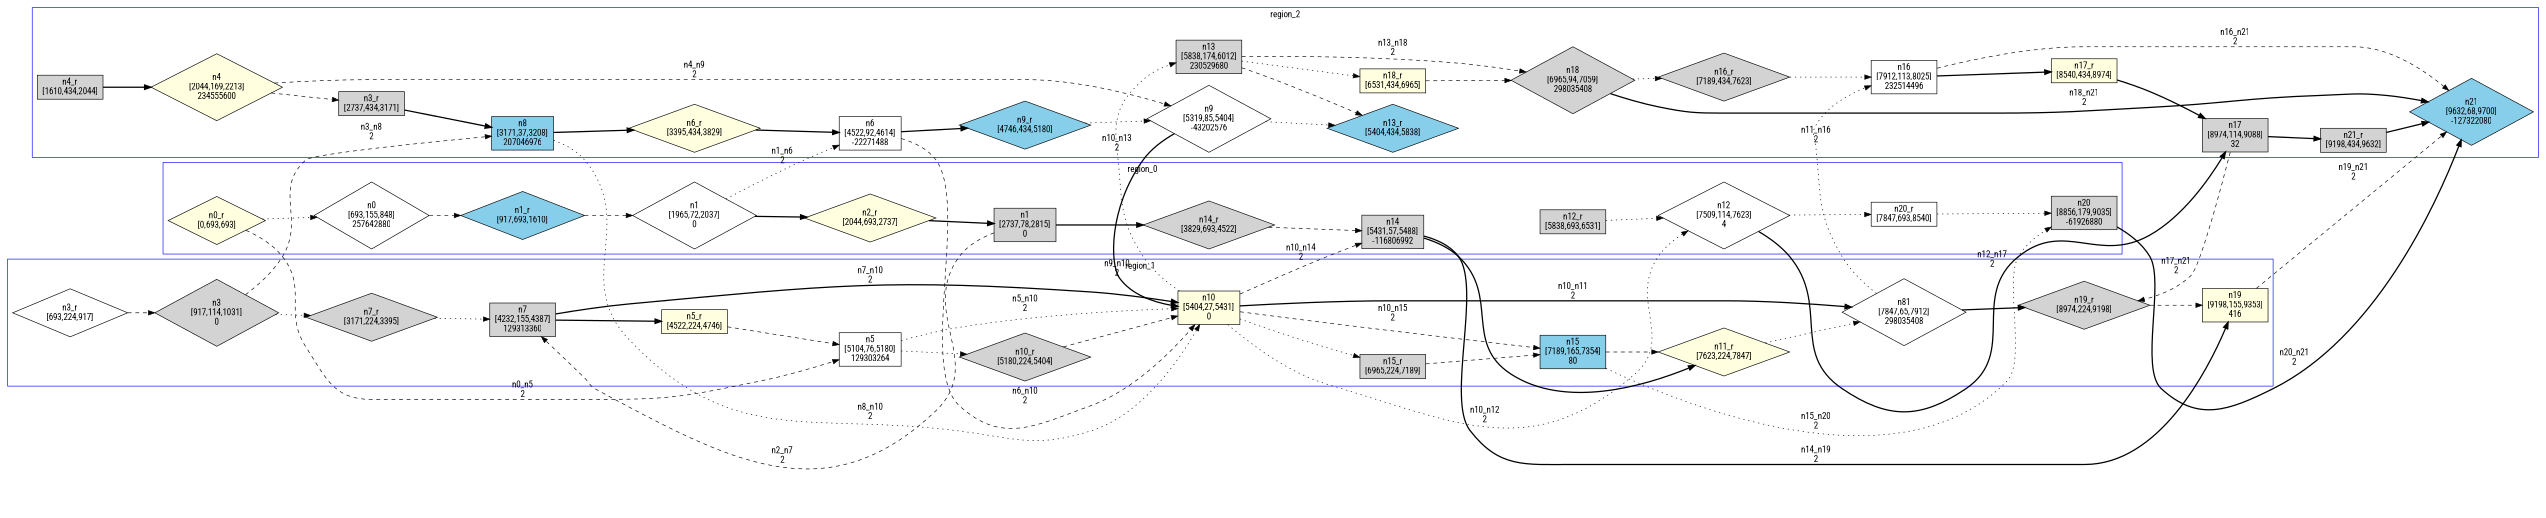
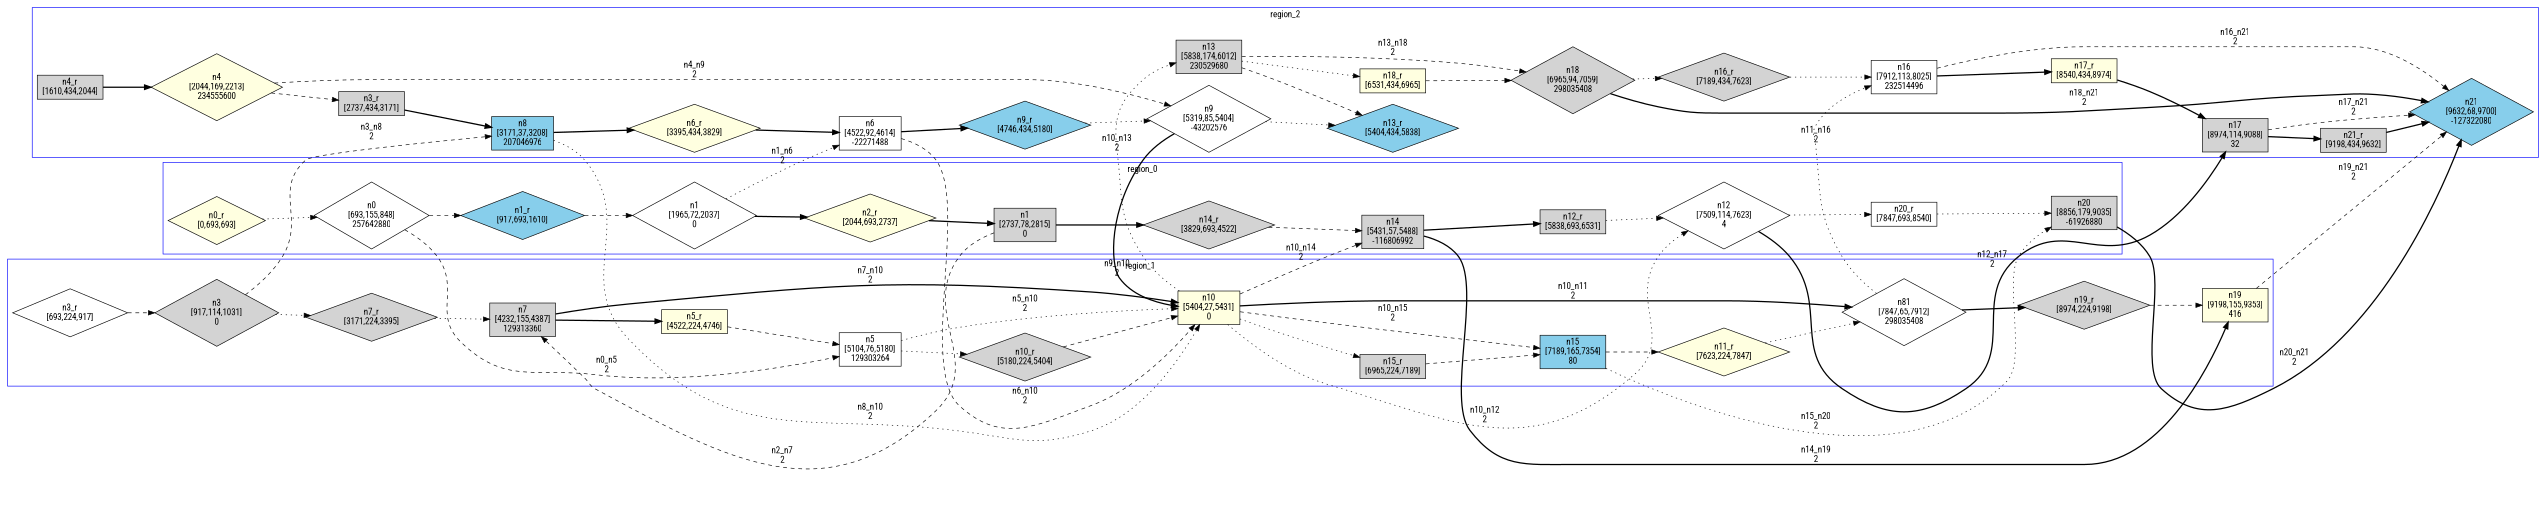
(2206, 240) -> (2338, 121)
(1516, 377) -> (1479, 227)
(489, 399) -> (564, 373)
